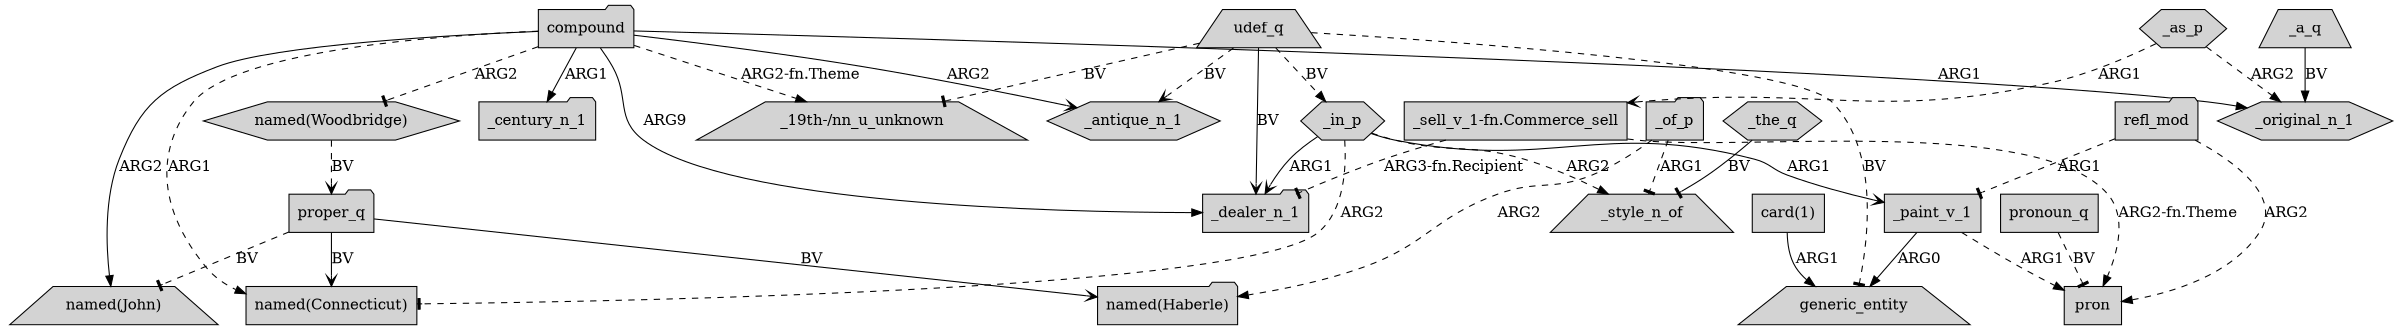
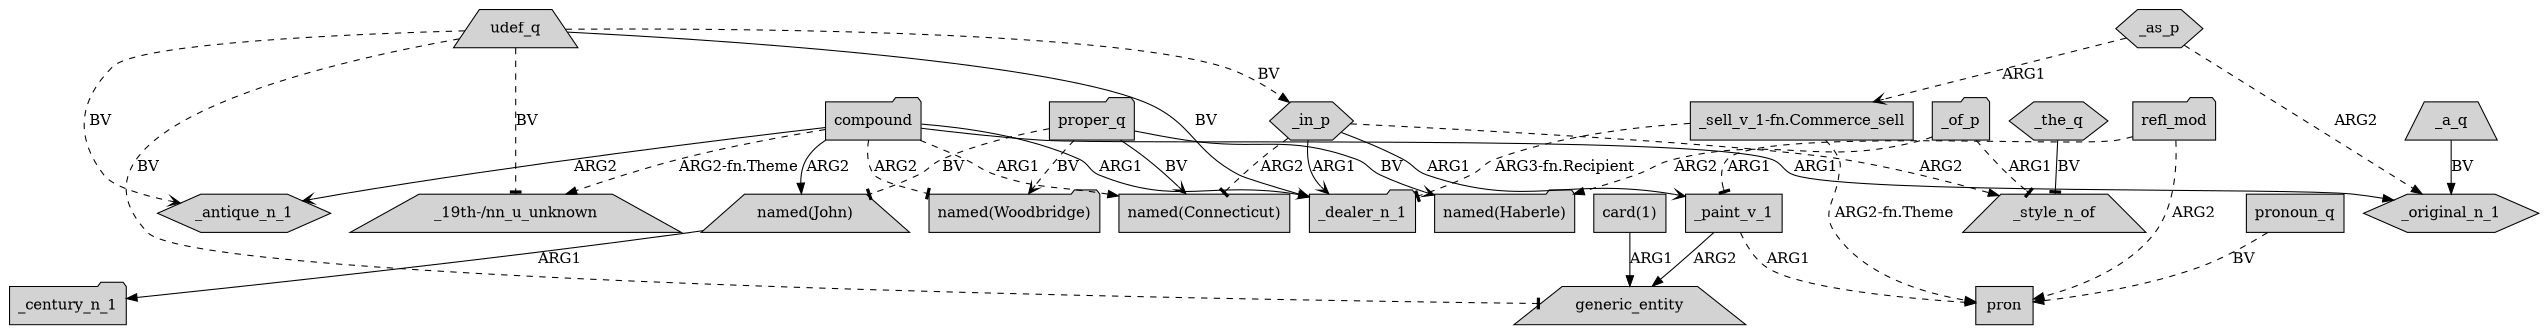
(564, 70) -> (449, 263)
(331, 121) -> (1014, 213)
(665, 121) -> (1121, 167)
(331, 162) -> (1054, 162)
(2070, 257) -> (2160, 279)
(1919, 259) -> (1715, 259)
